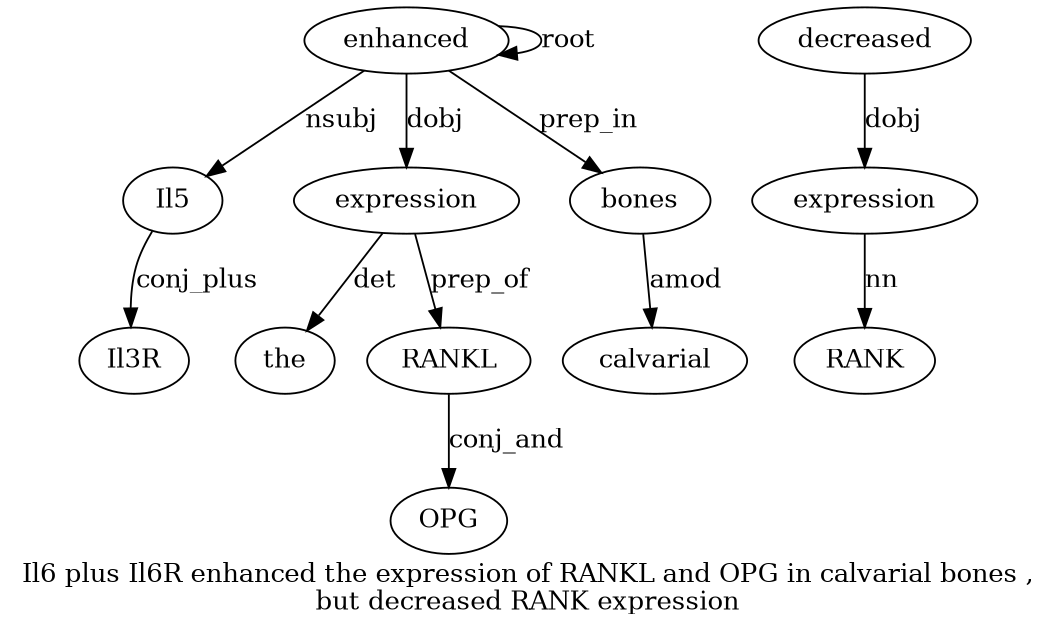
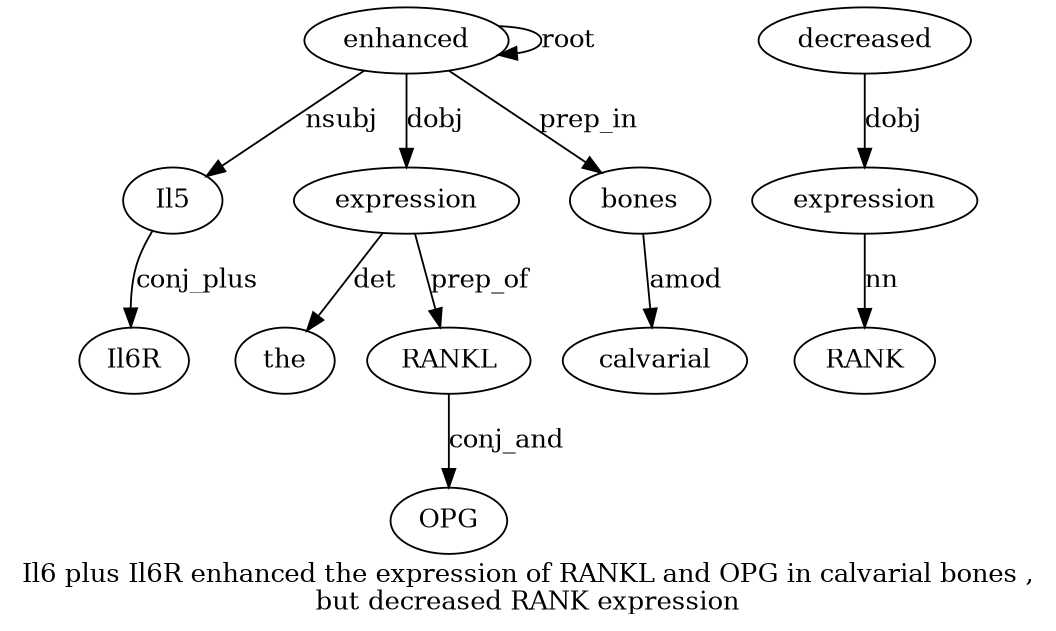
(134, 361) -> (134, 361)
